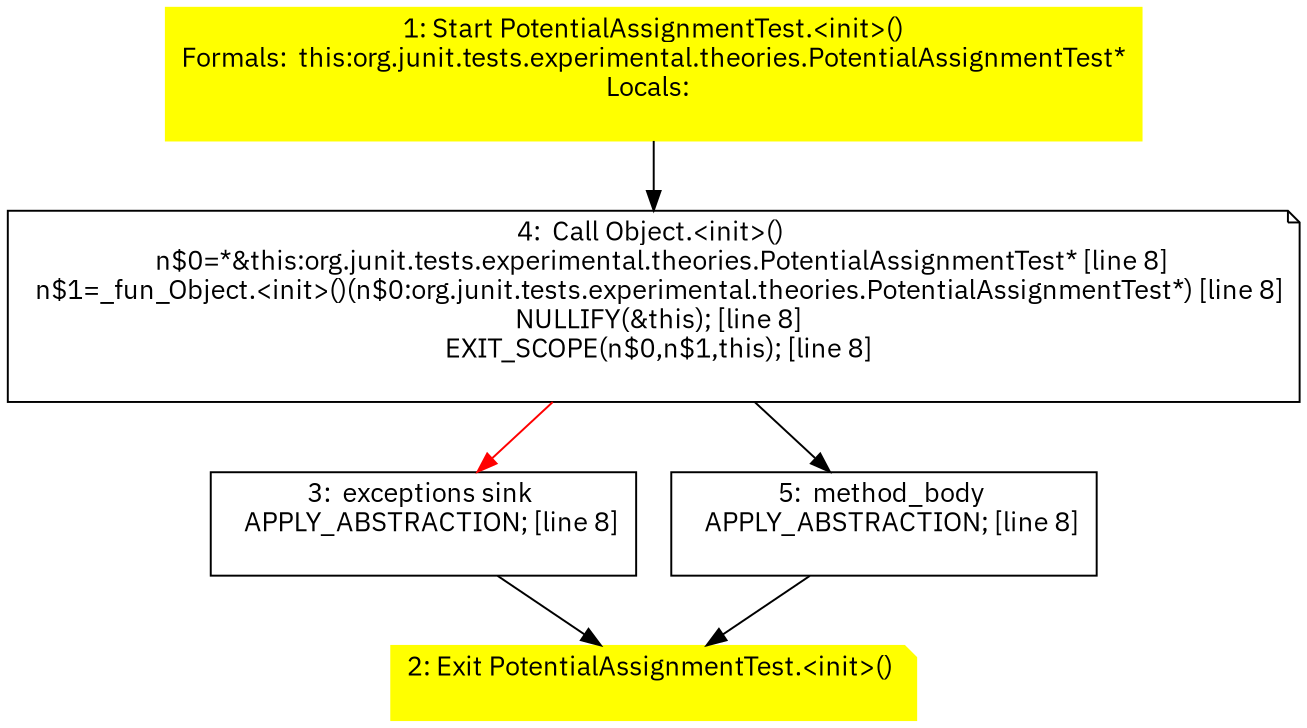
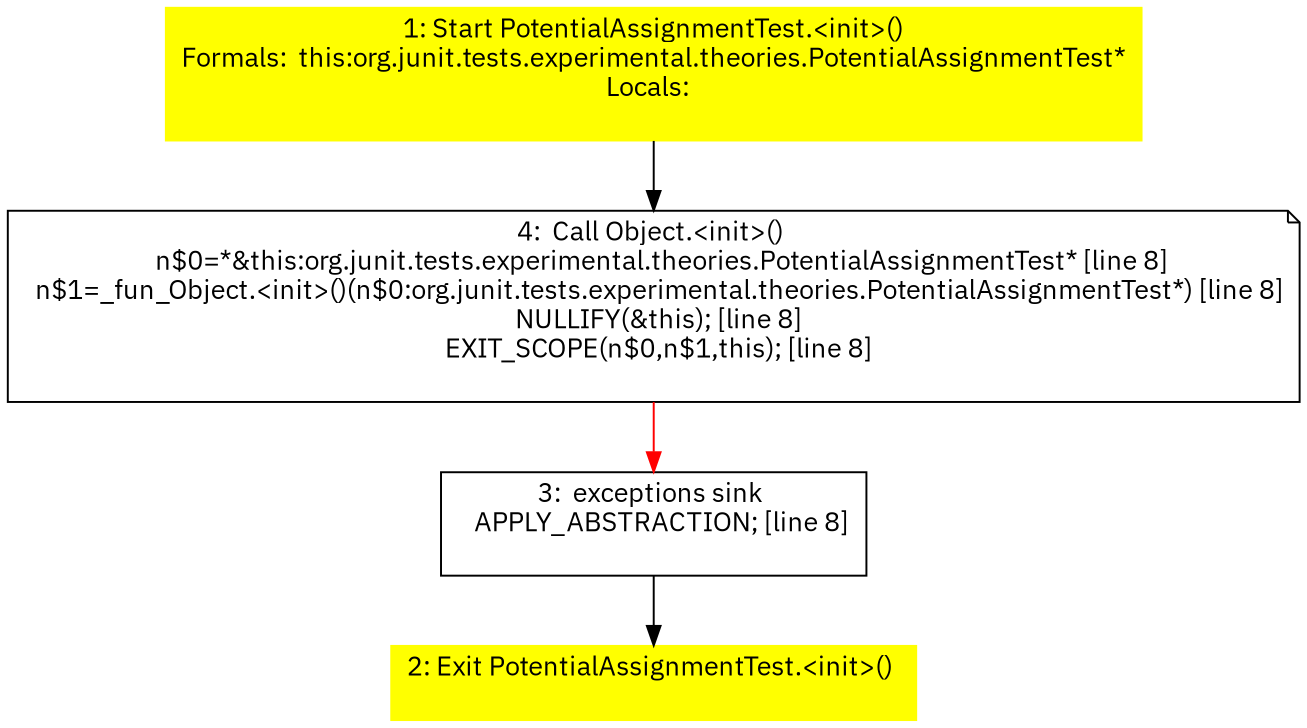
(884, 524) -> none
(654, 683) -> (654, 683)
